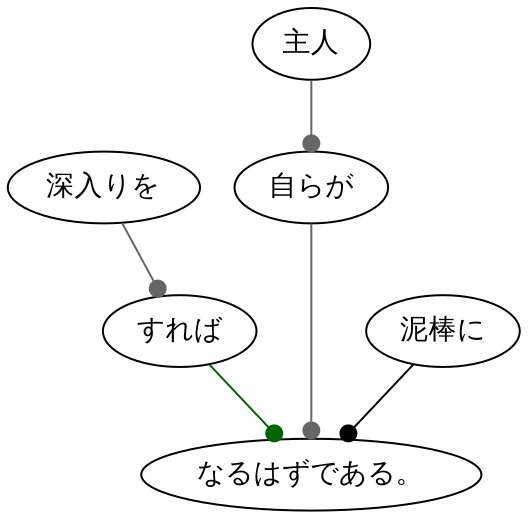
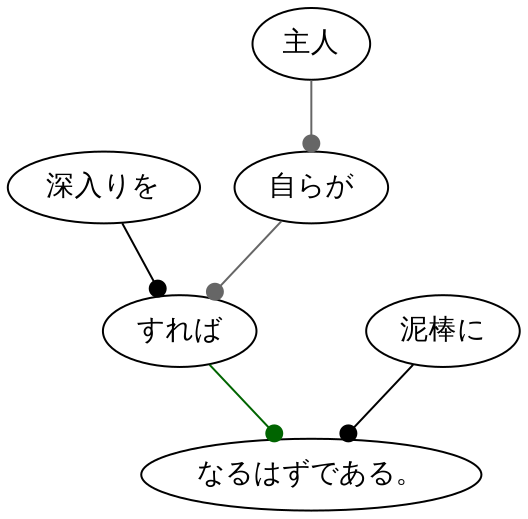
(138, 252) -> (138, 252)
(311, 323) -> (251, 253)
